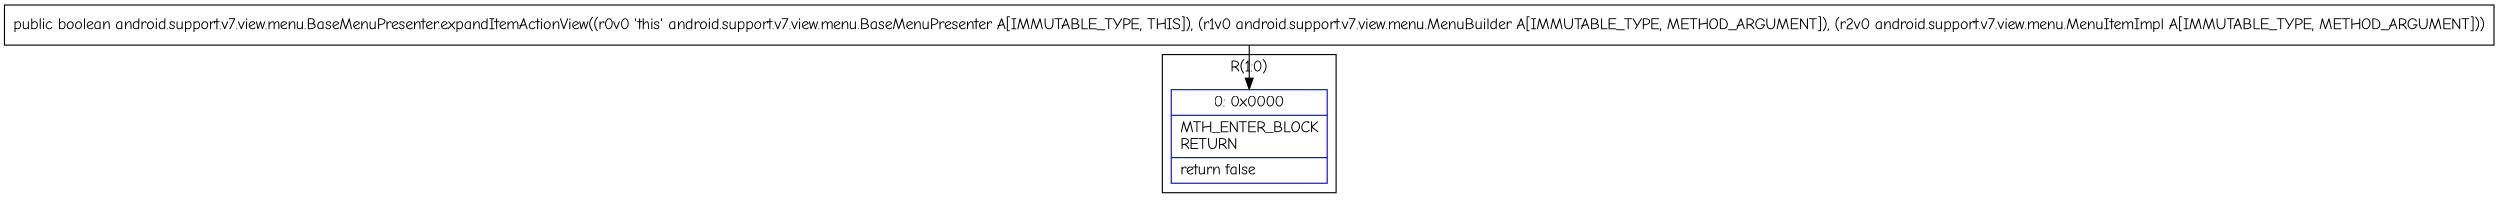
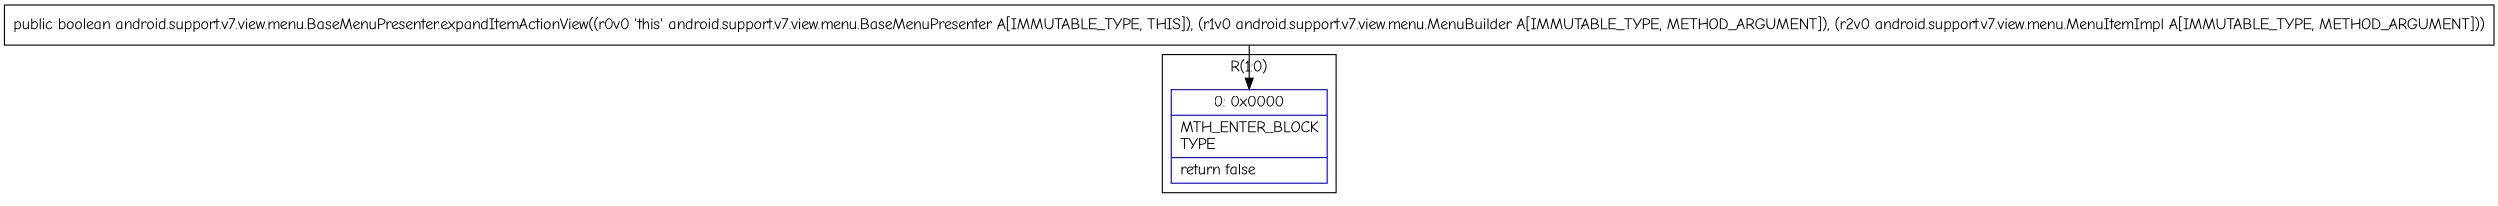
(1209, 144) -> (1198, 144)
